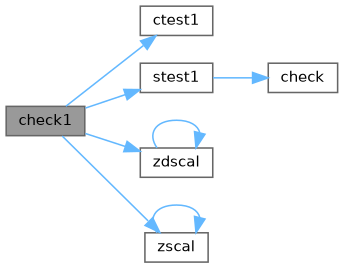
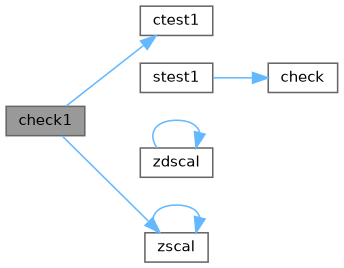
(105, 101) -> none
(105, 140) -> none
